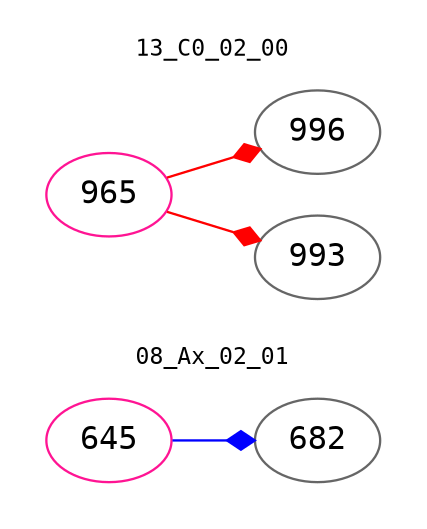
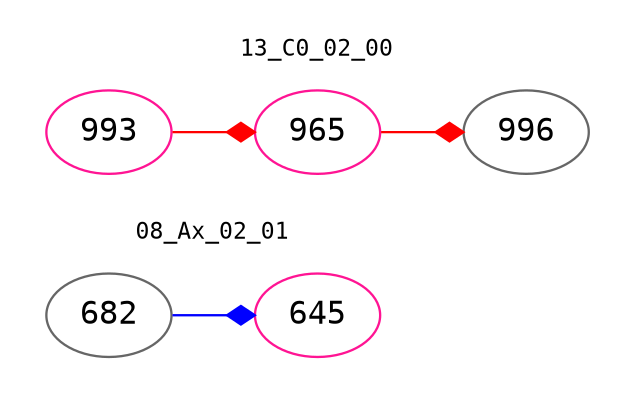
(200, 222) -> (200, 132)
(318, 257) -> (109, 132)
(200, 440) -> (200, 315)
